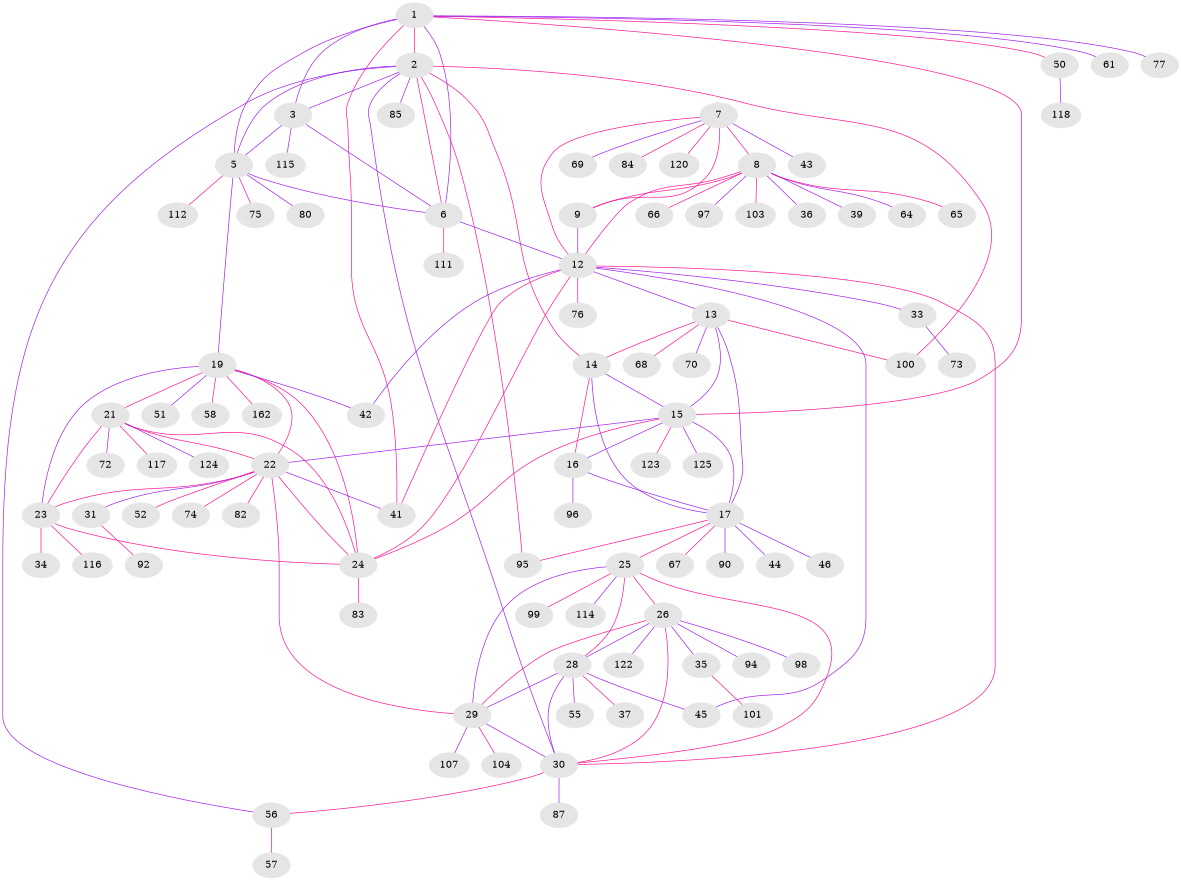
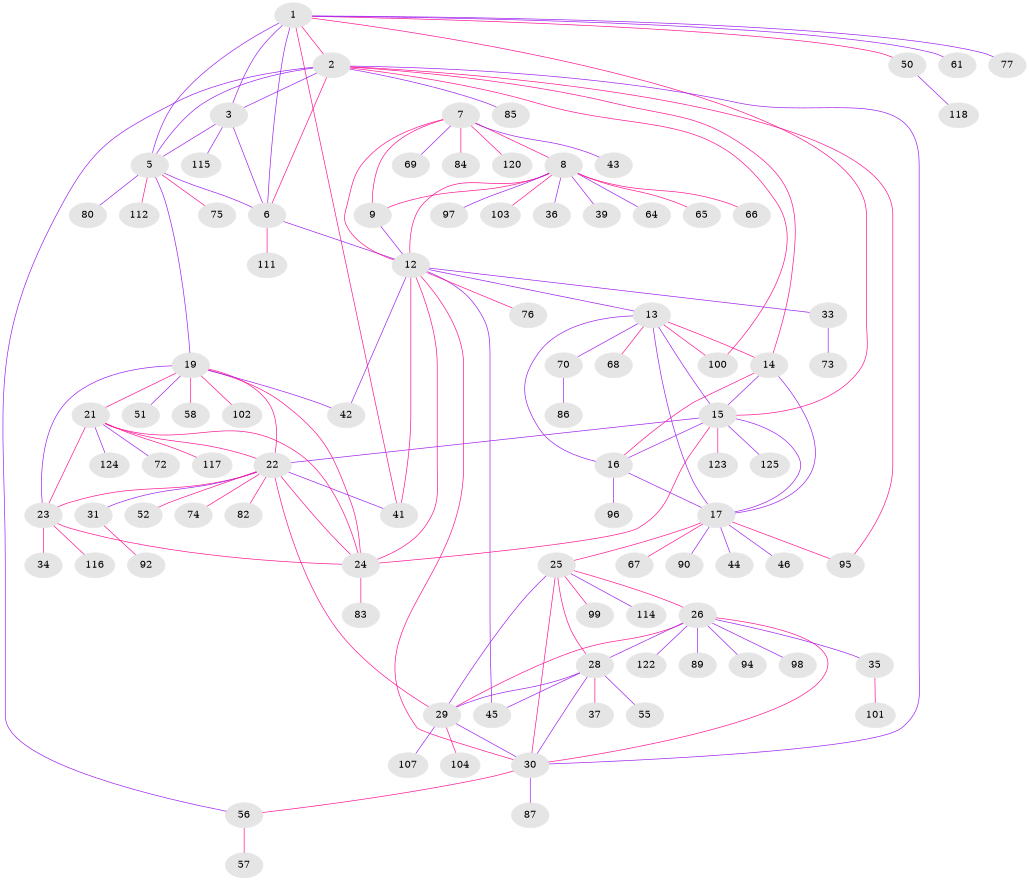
none -> (528, 372)
(262, 415) -> (242, 415)
none -> (564, 415)
none -> (698, 665)
